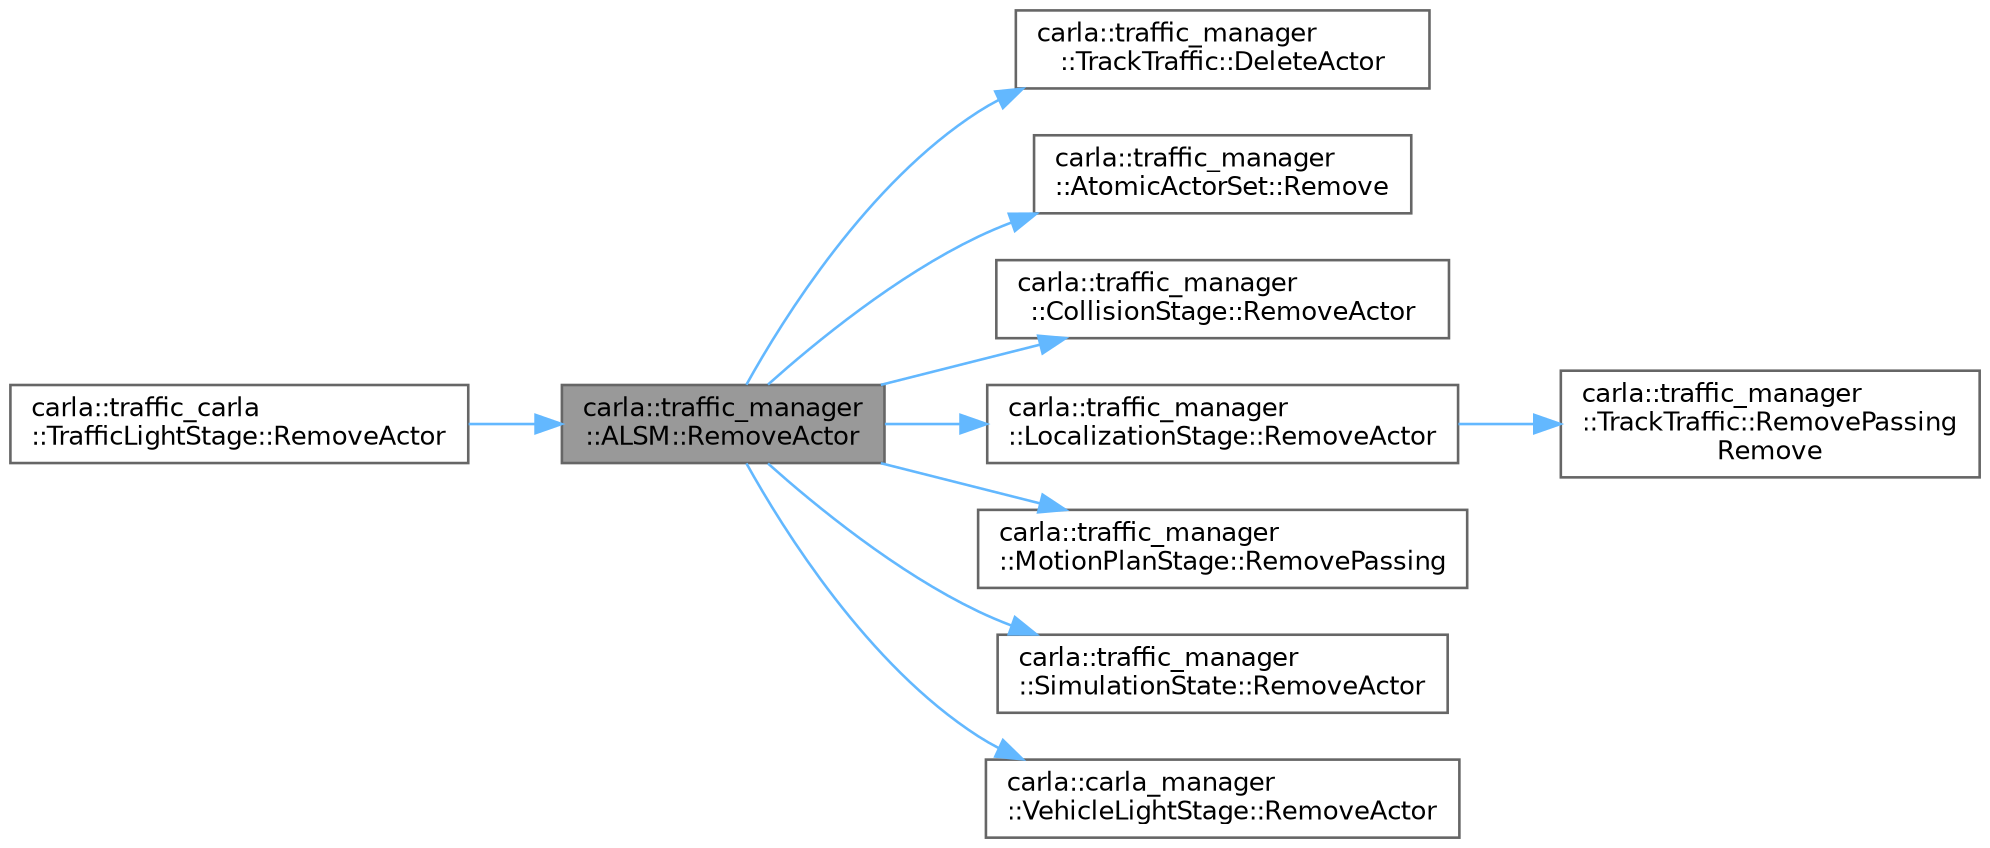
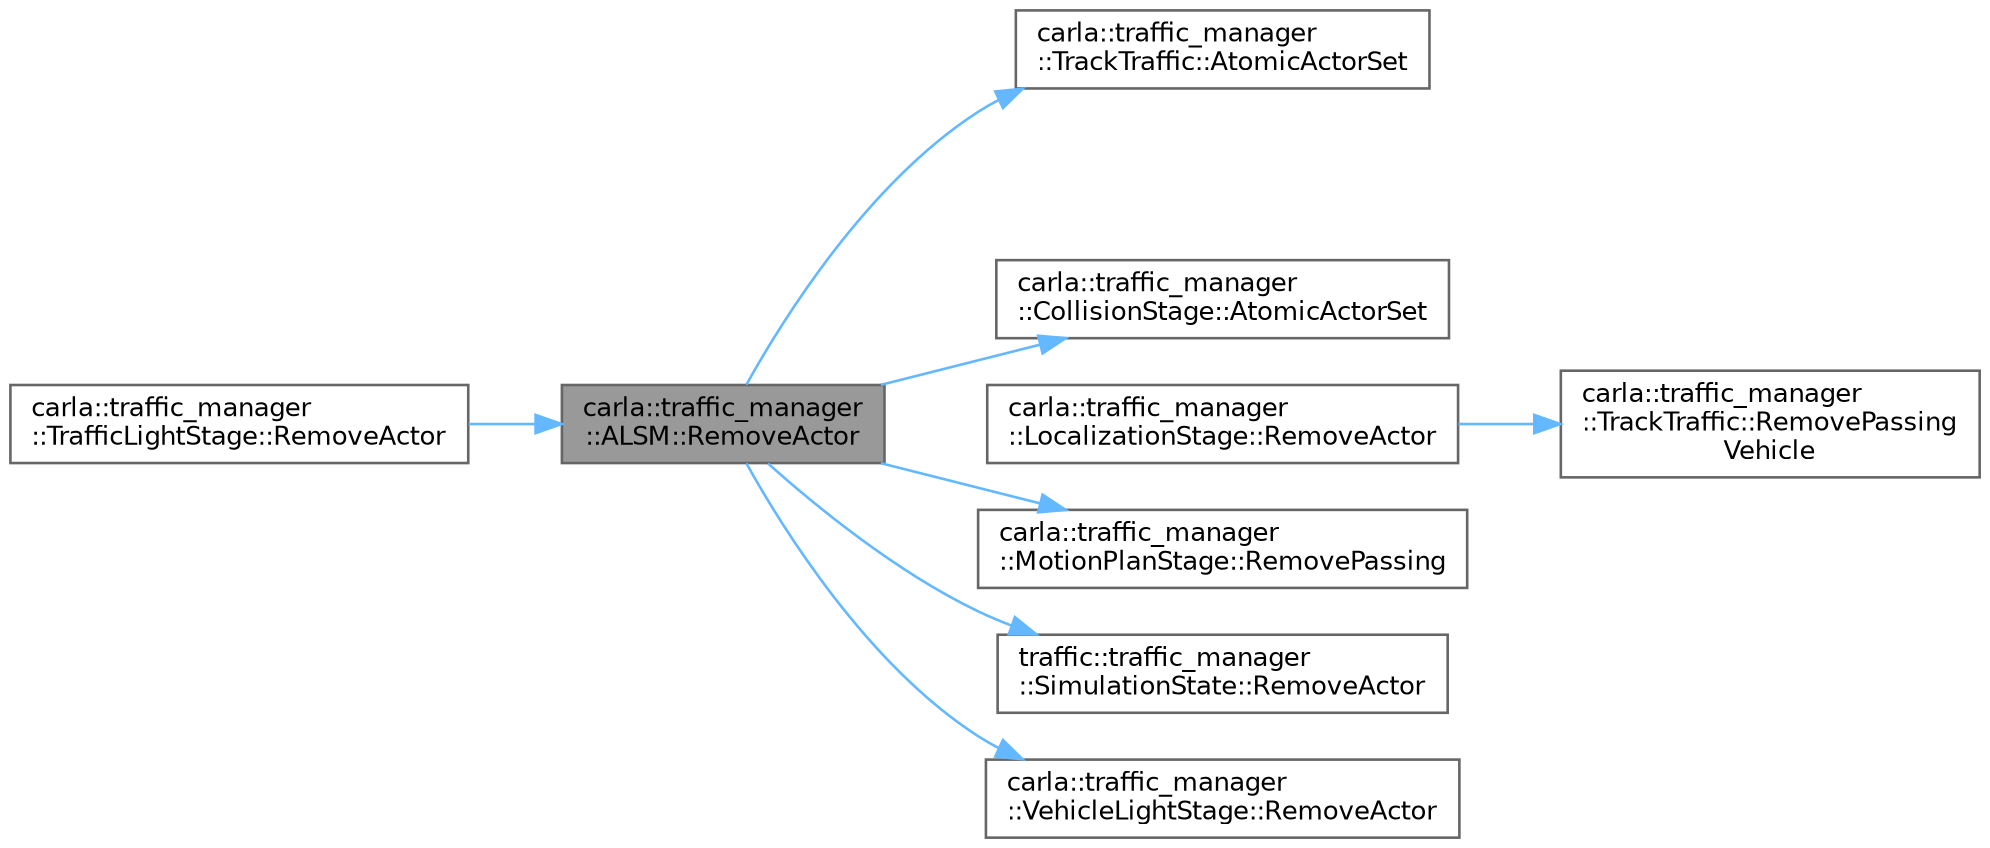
(1223, 49) -> (1223, 49)
(1223, 174) -> none
(1223, 299) -> (1223, 299)
(239, 424) -> (239, 424)
(922, 424) -> none
(1770, 424) -> (1770, 424)
(1223, 674) -> (1223, 674)
(1223, 799) -> (1223, 799)
